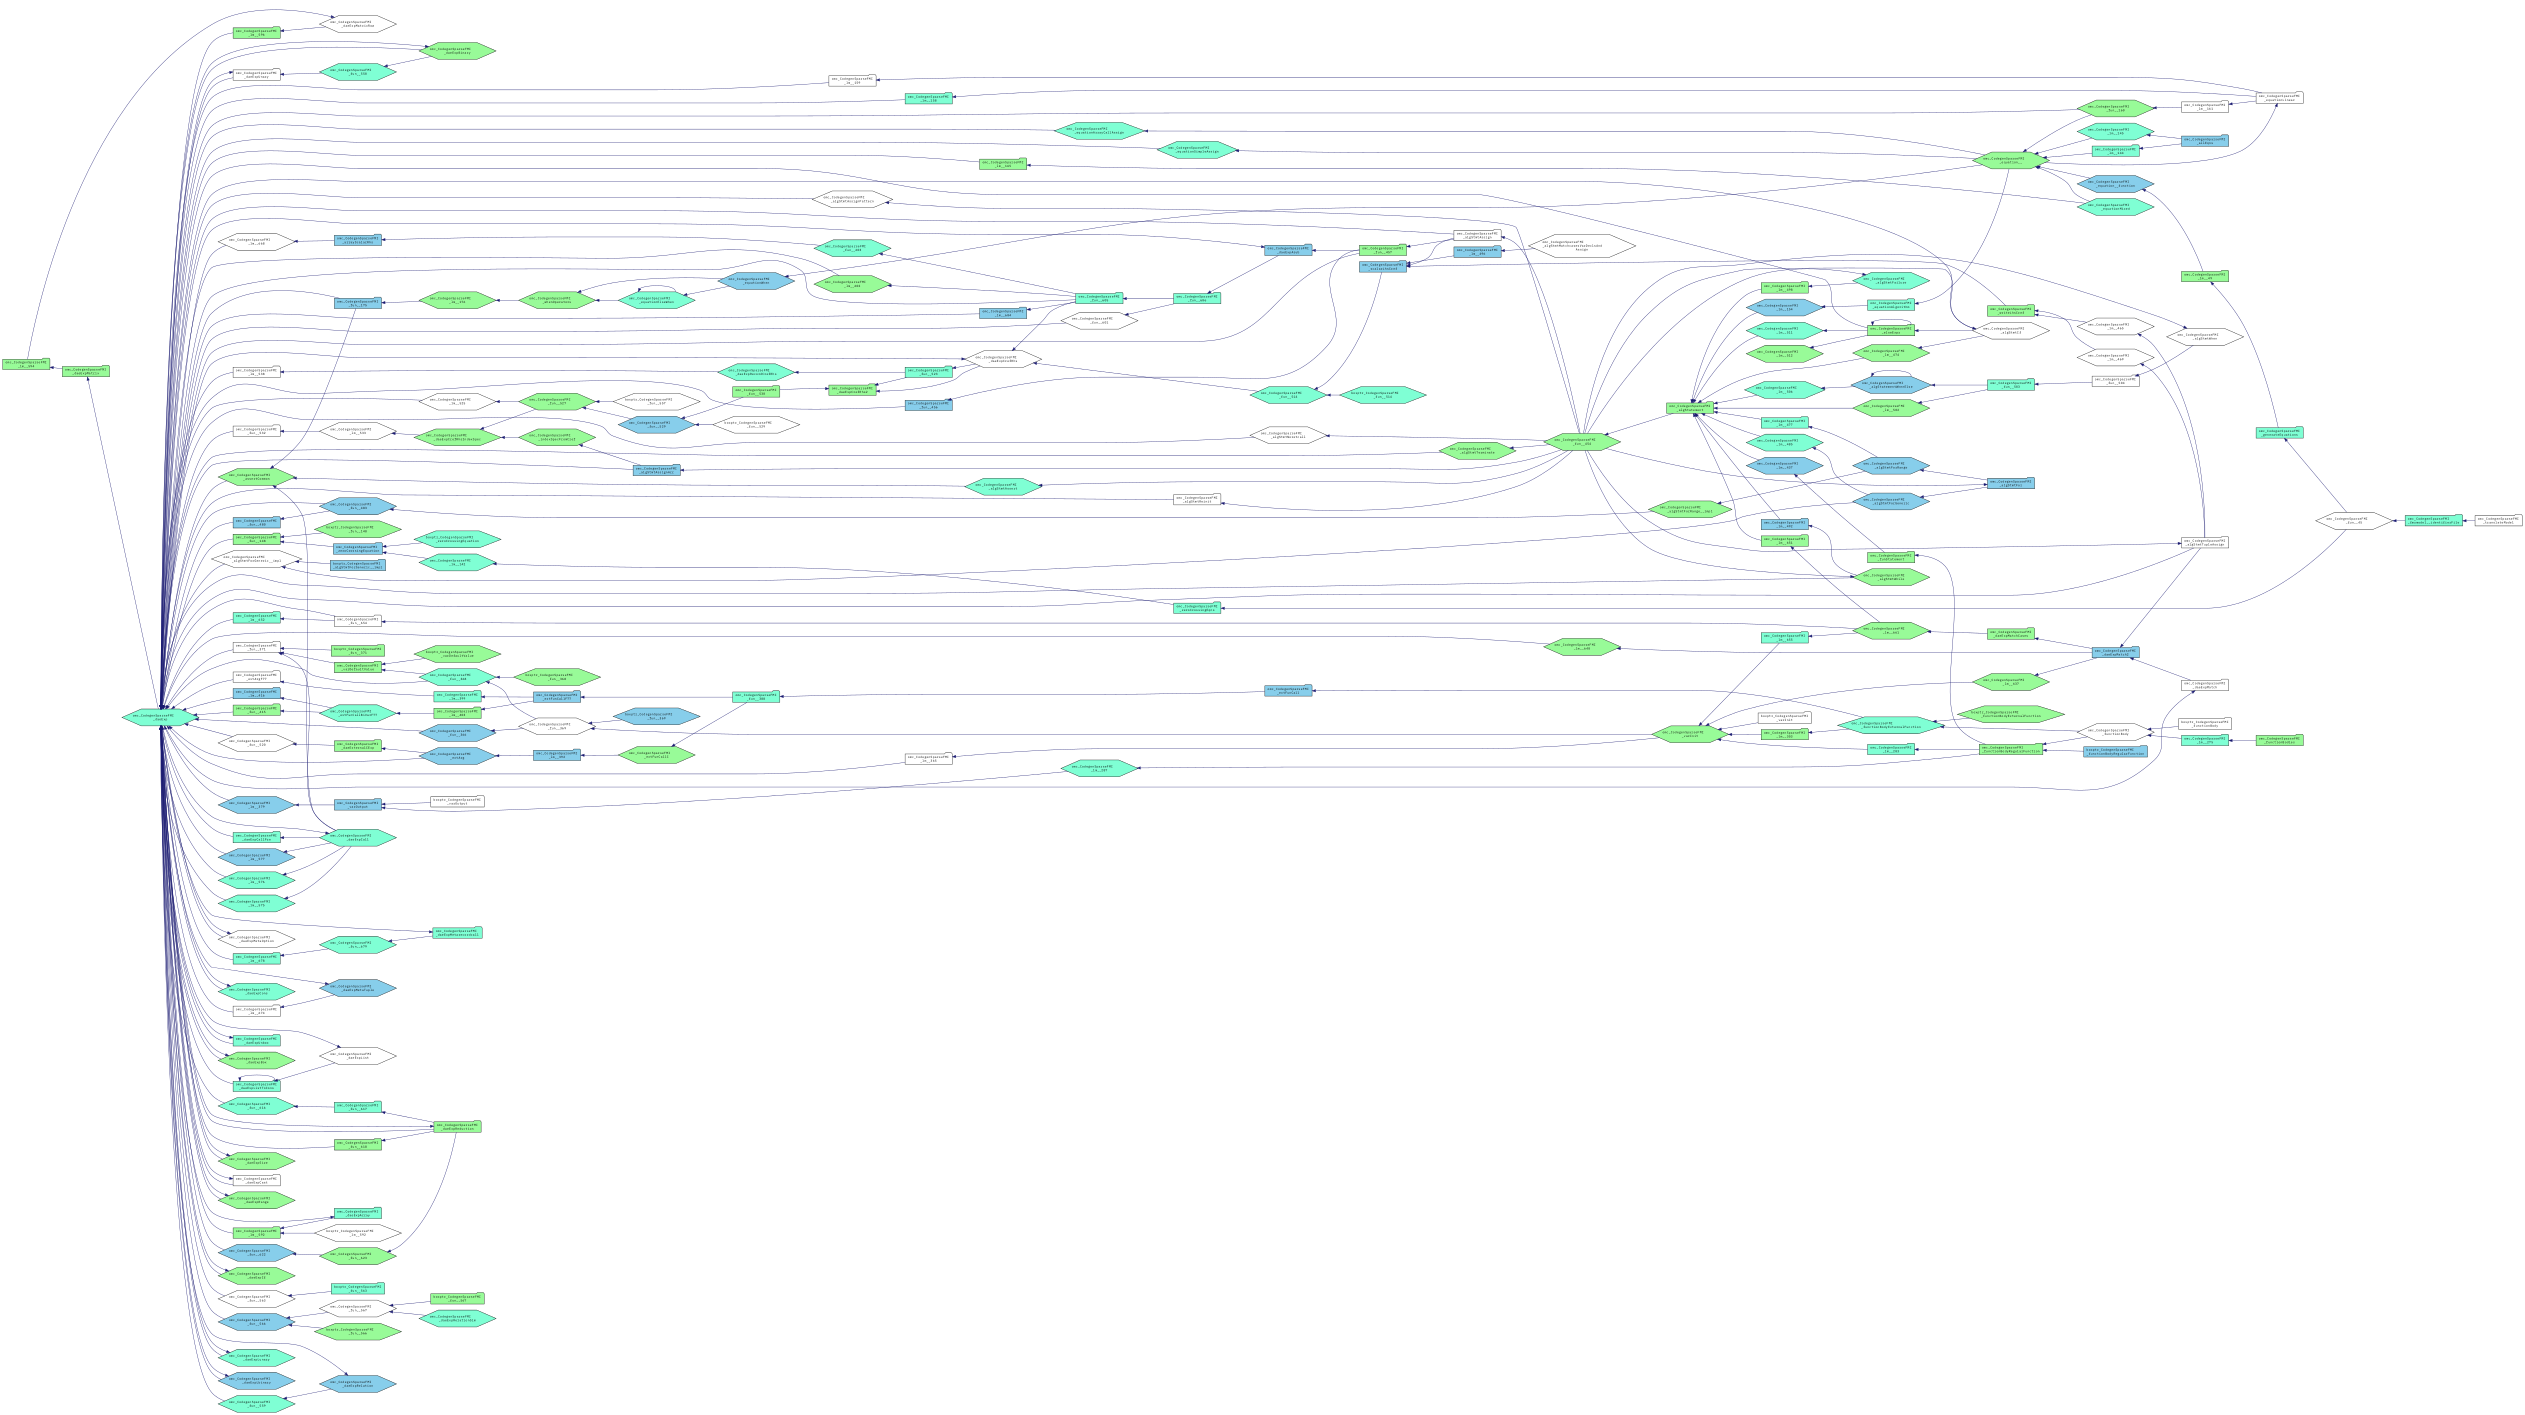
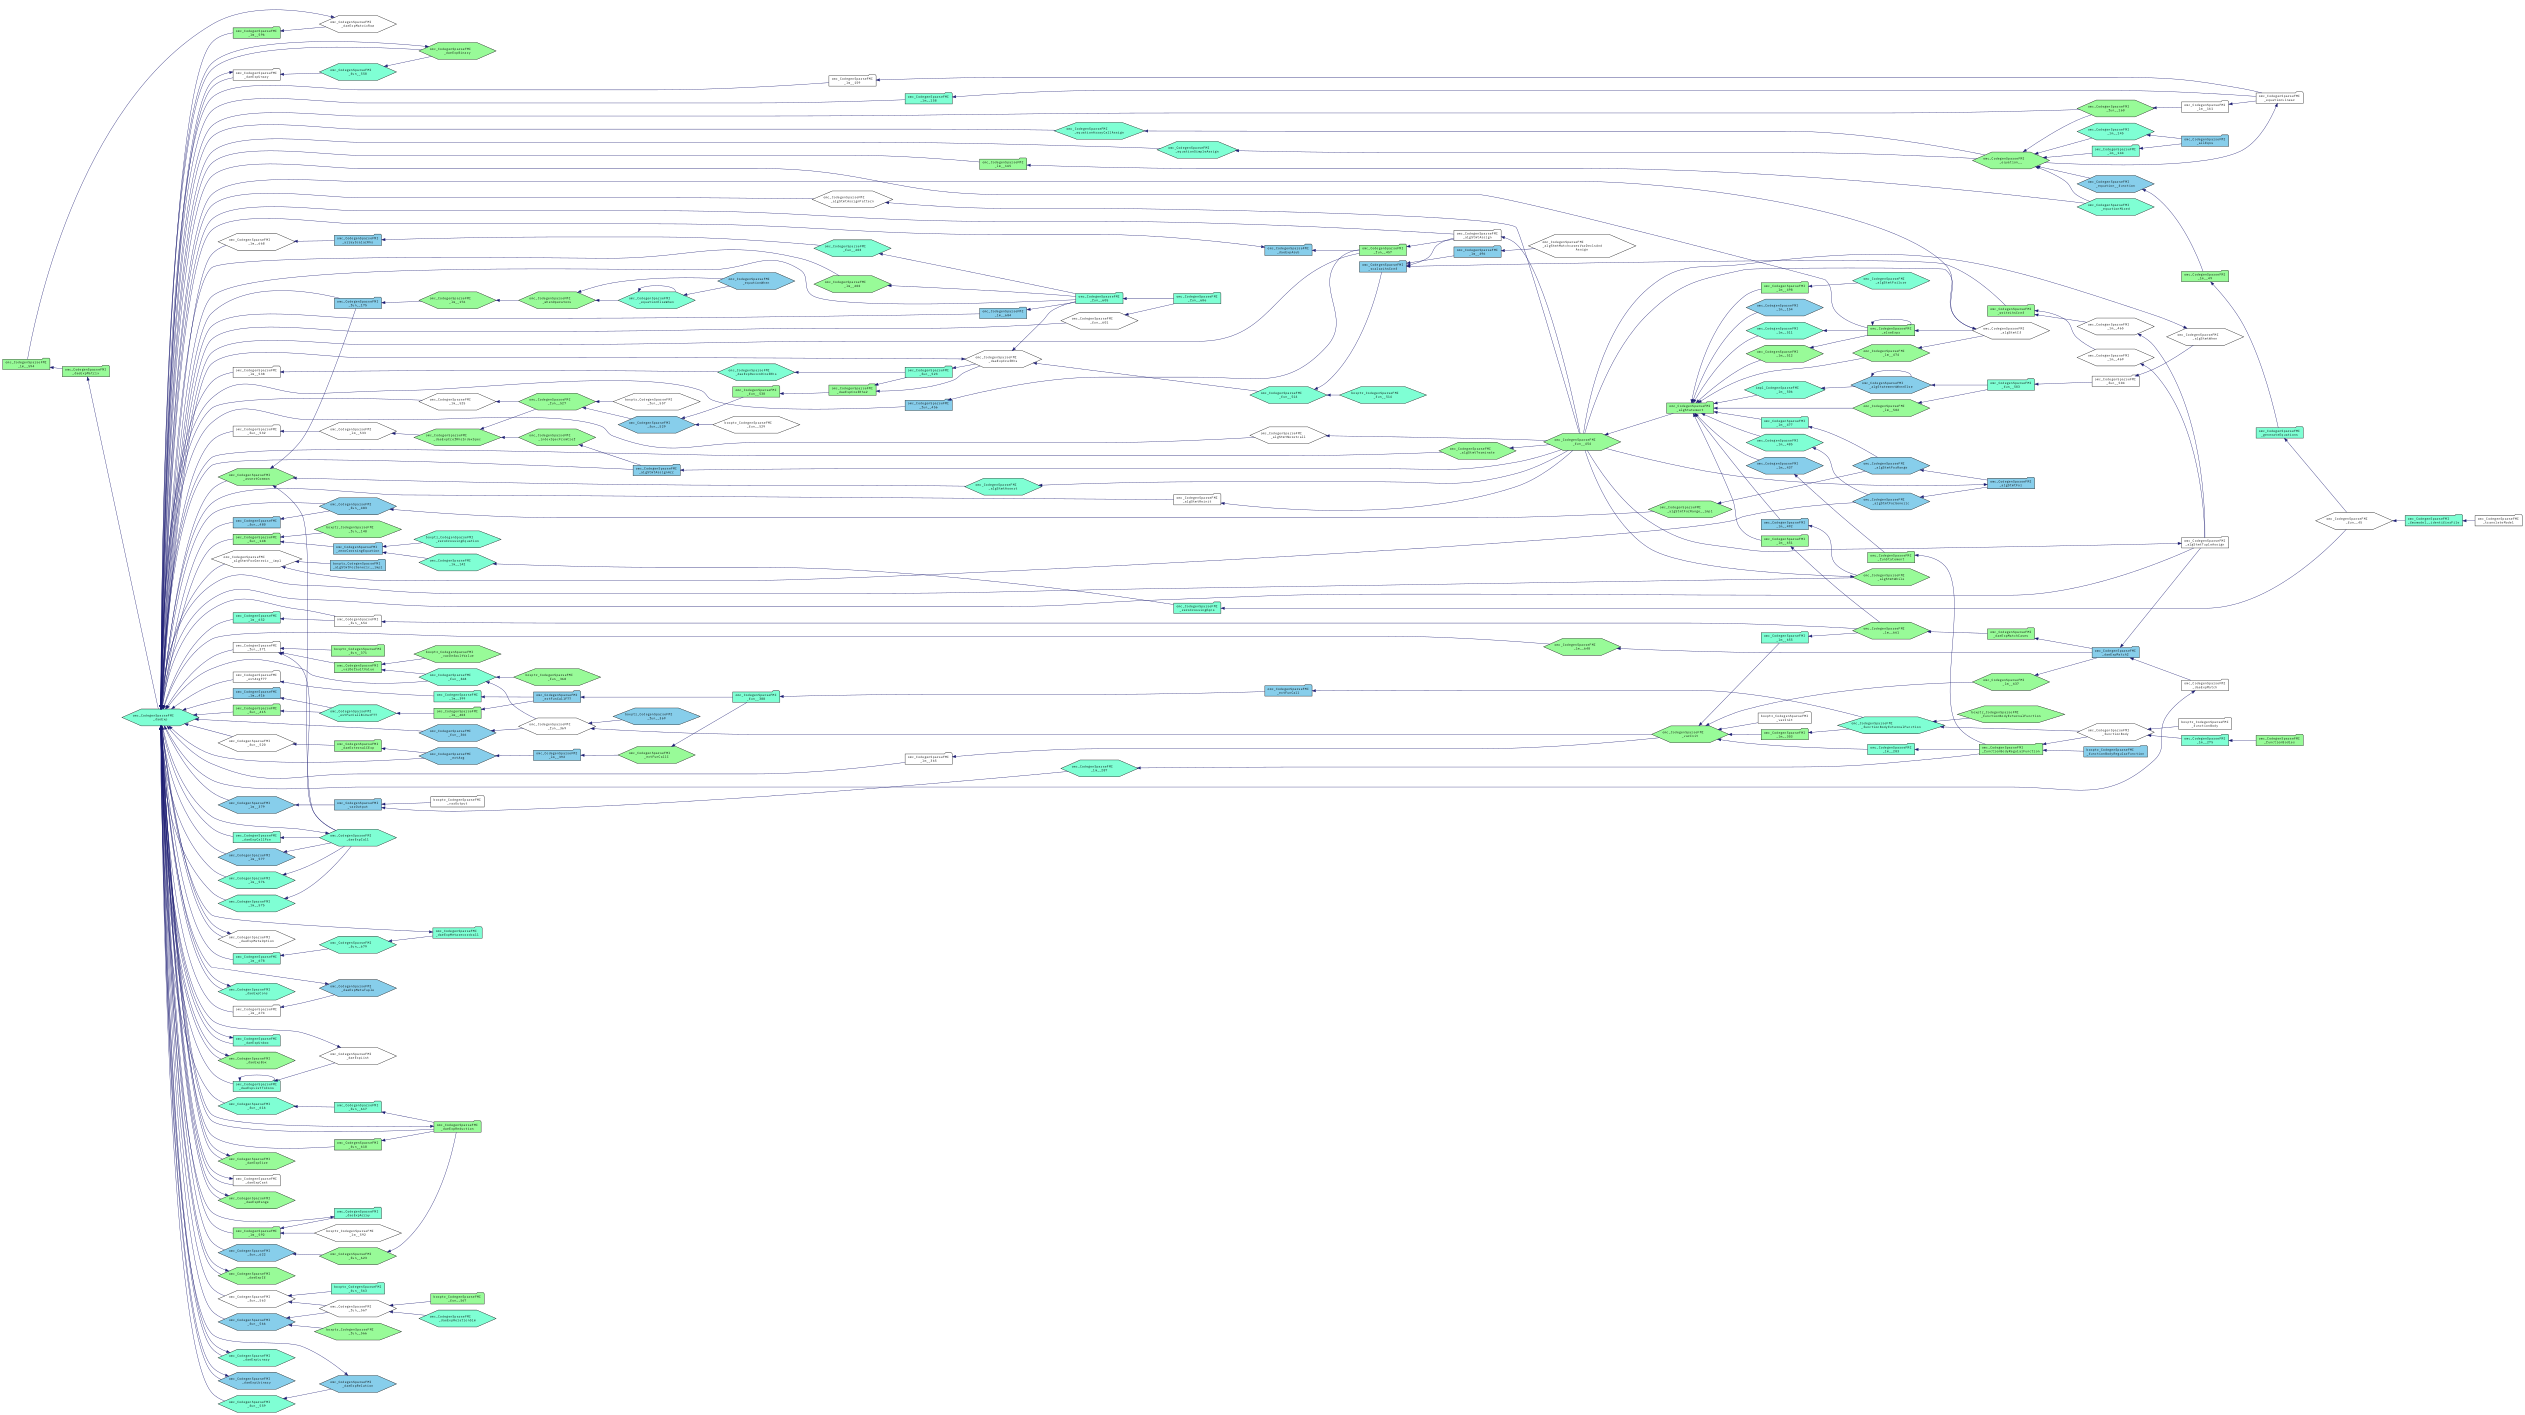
(1384, 208) -> none
(1244, 274) -> none
(1891, 305) -> none
(1700, 306) -> none
none -> (1728, 377)
(803, 389) -> (806, 393)
(1785, 390) -> (1785, 390)
none -> (309, 1304)
